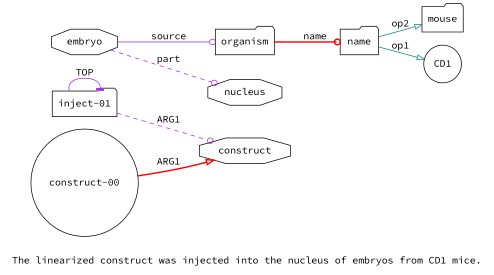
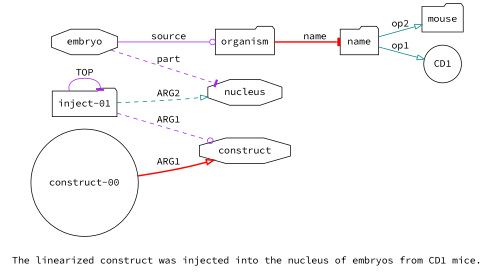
(305, 42) -> (305, 42)
(161, 66) -> (161, 66)
none -> (159, 101)
